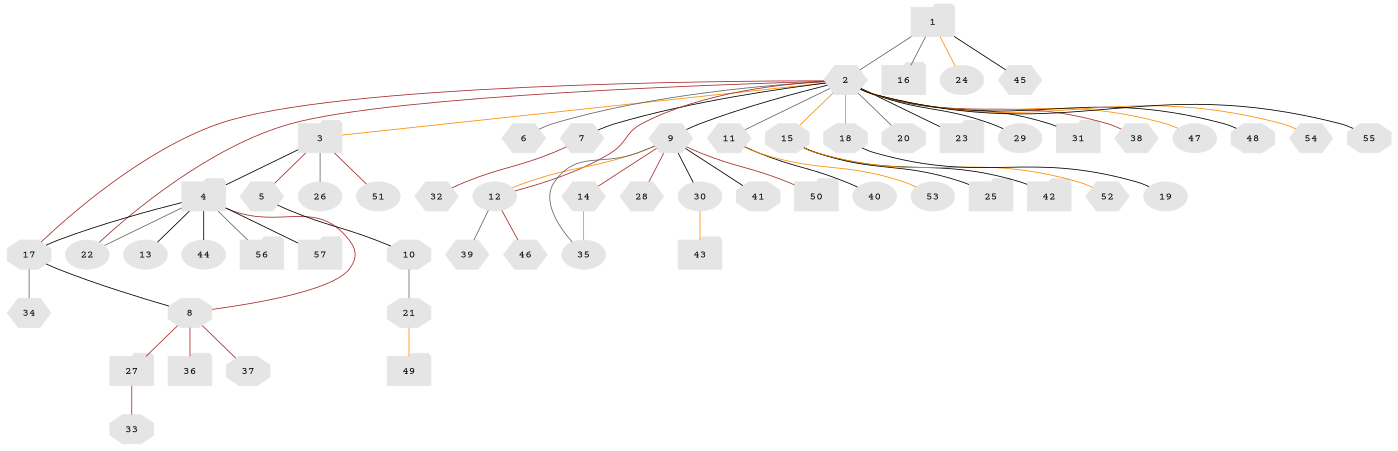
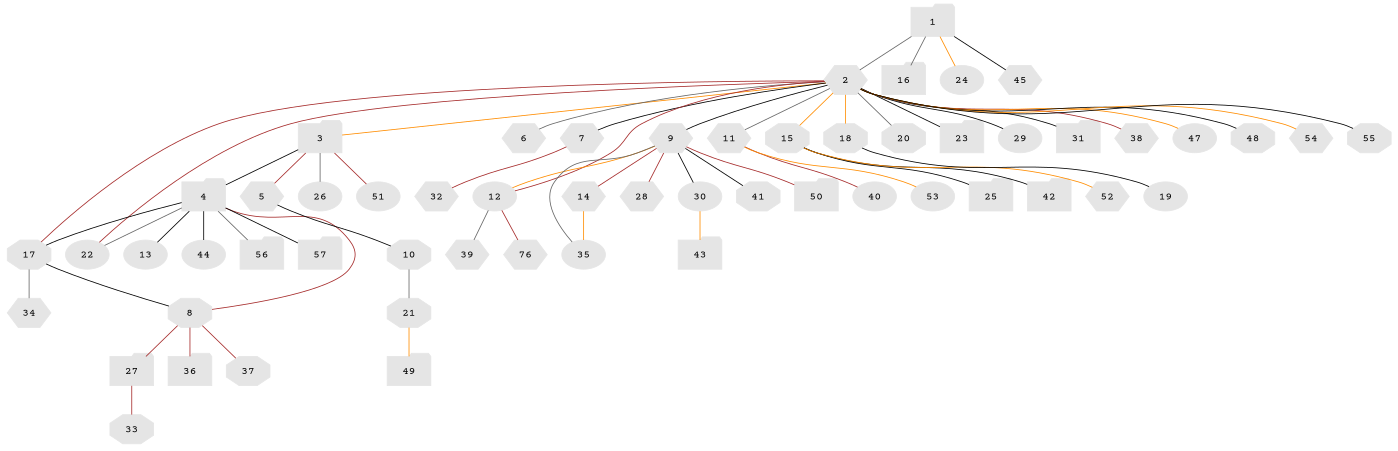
(813, 170) -> (813, 170)
(525, 255) -> (525, 255)
